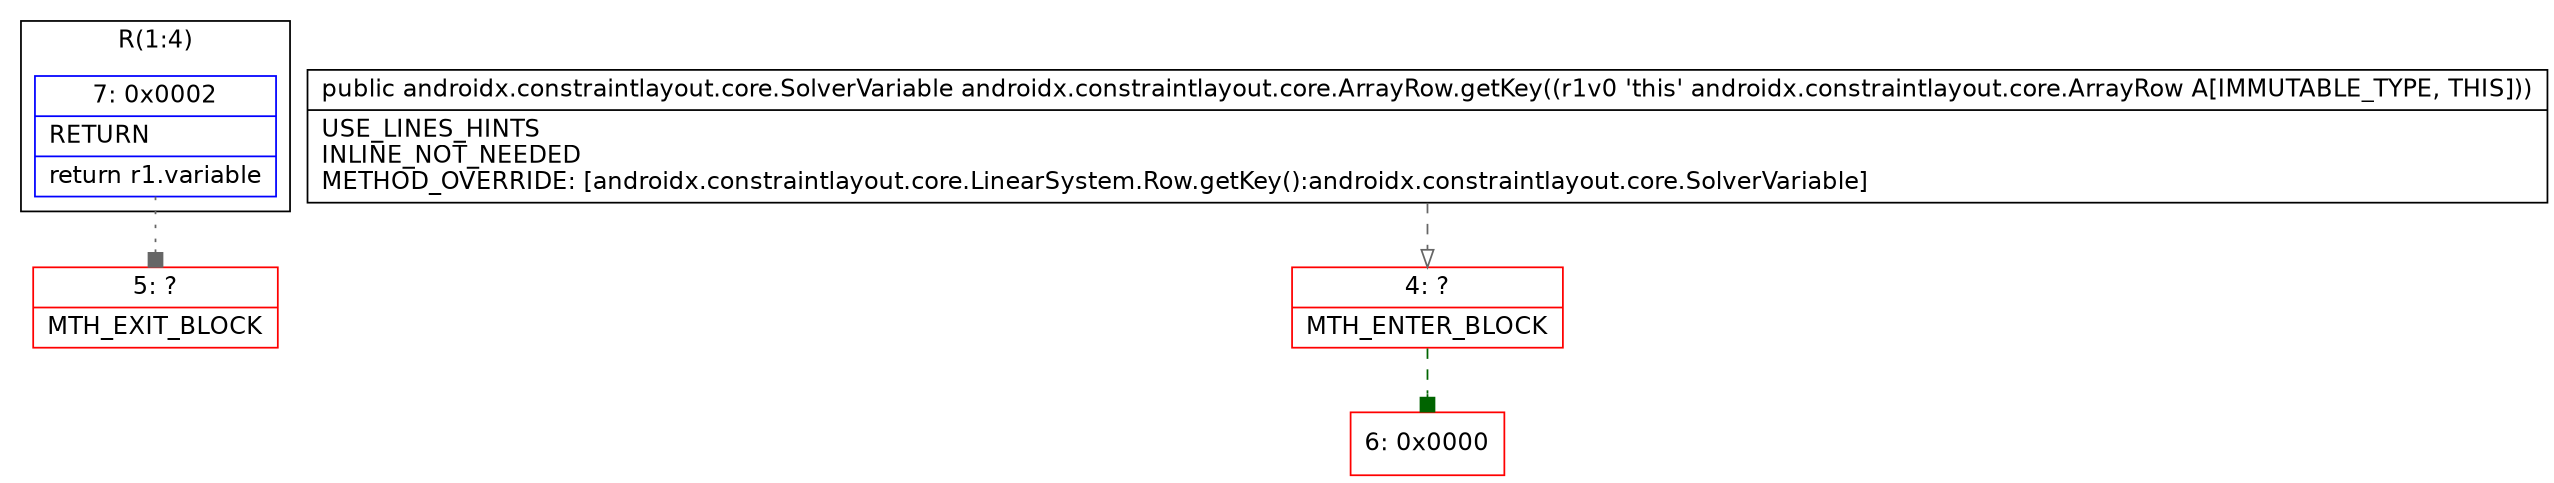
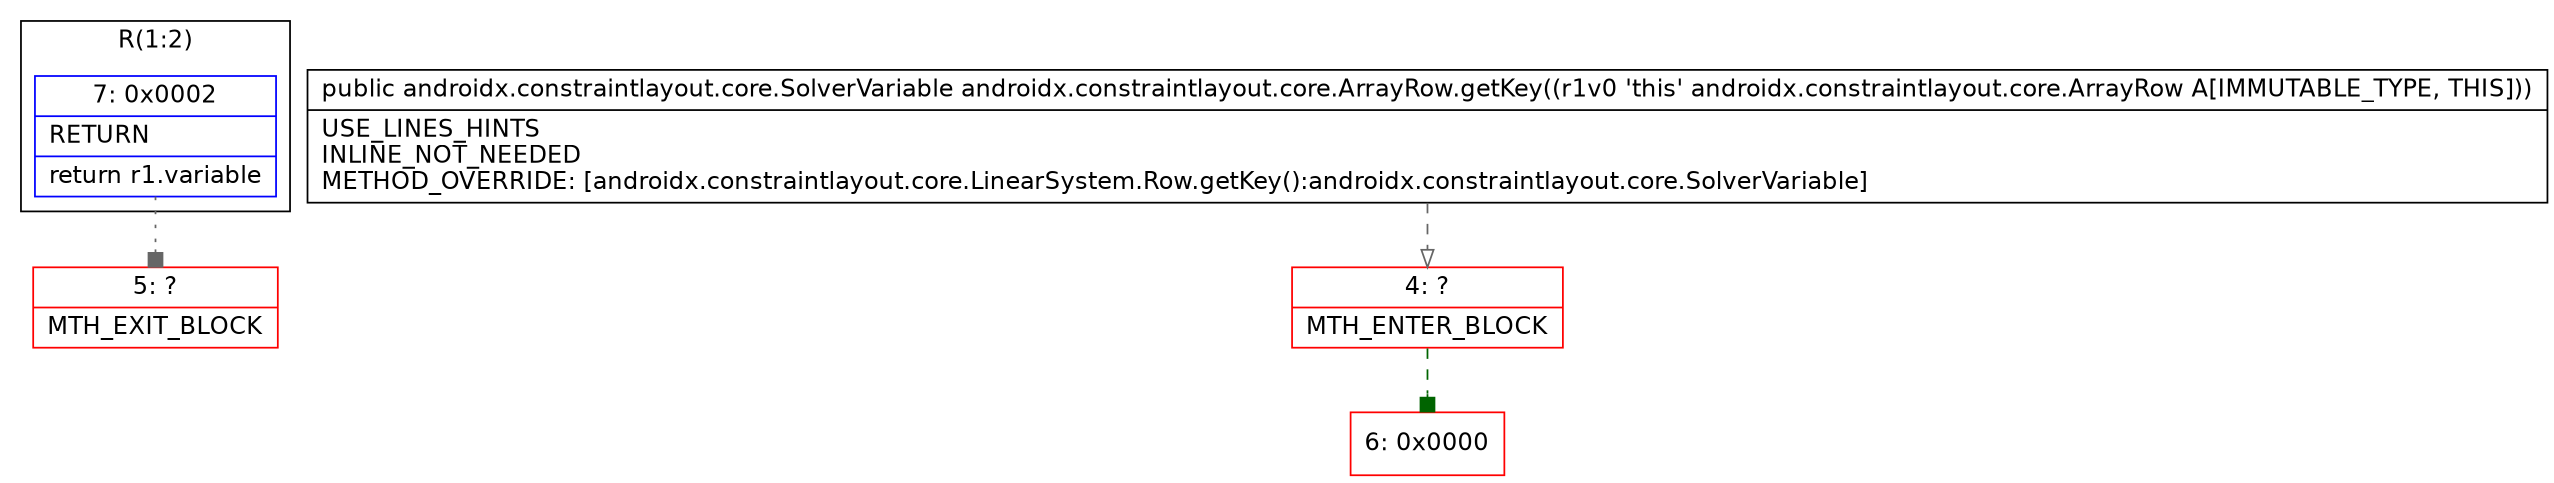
(156, 41) -> (156, 41)
